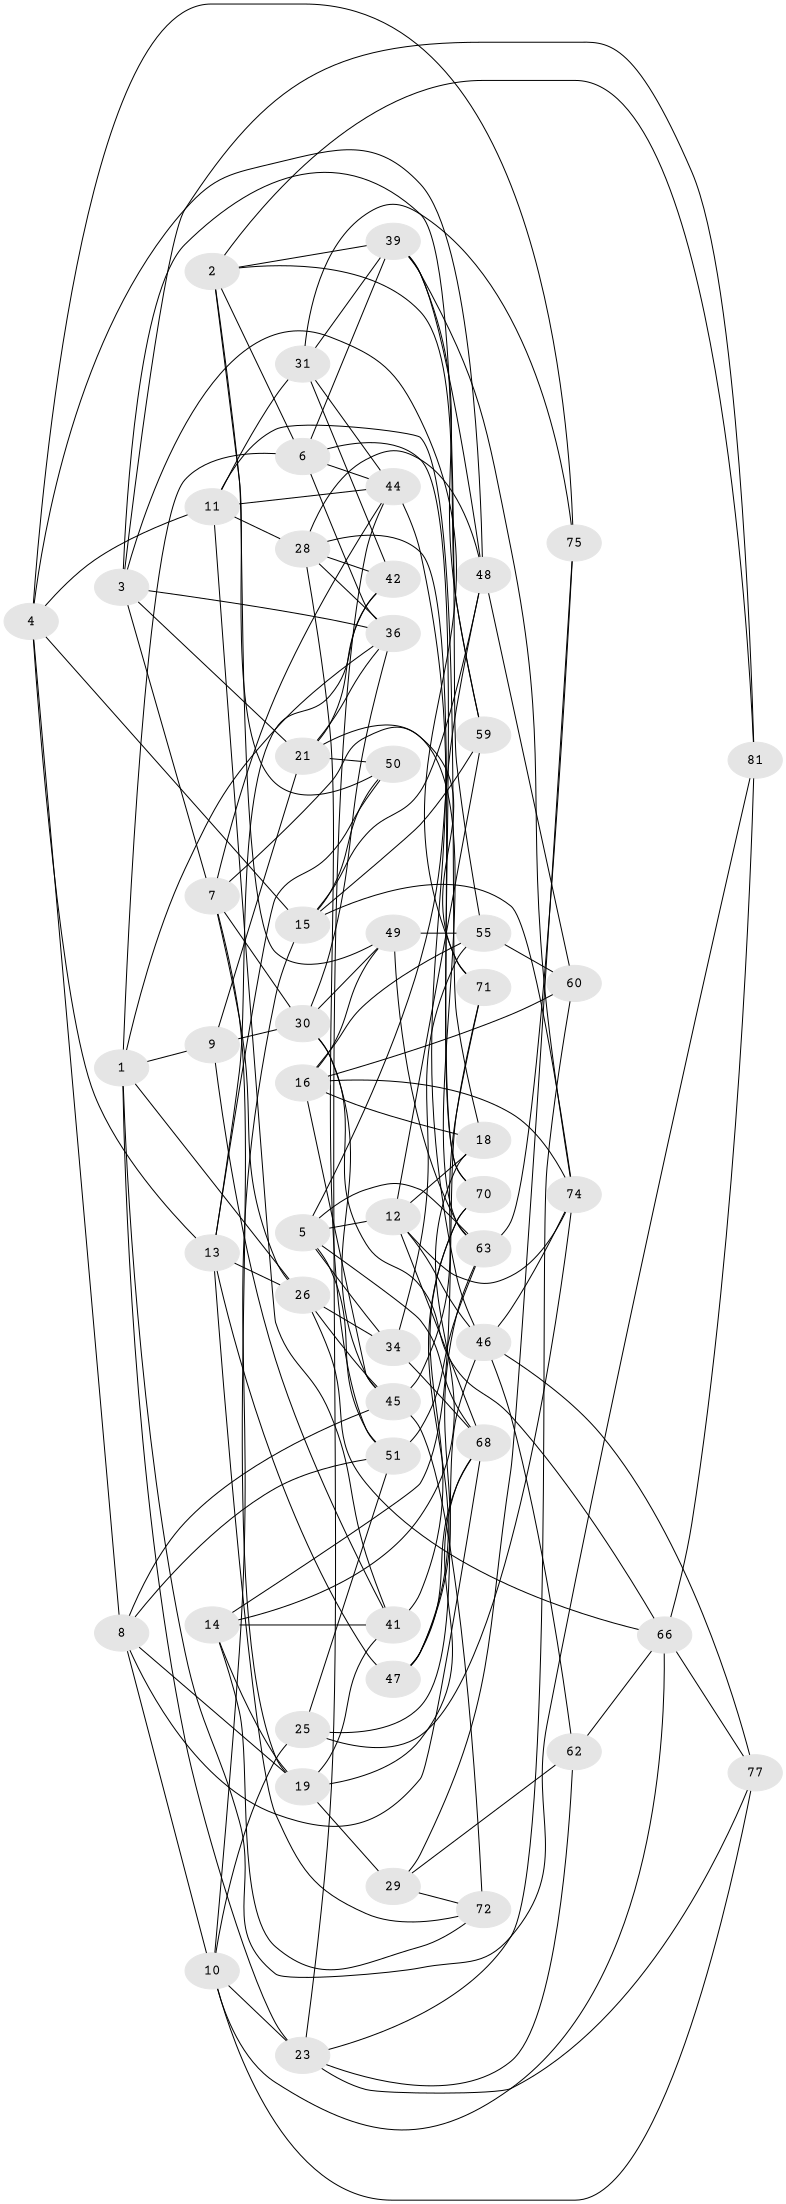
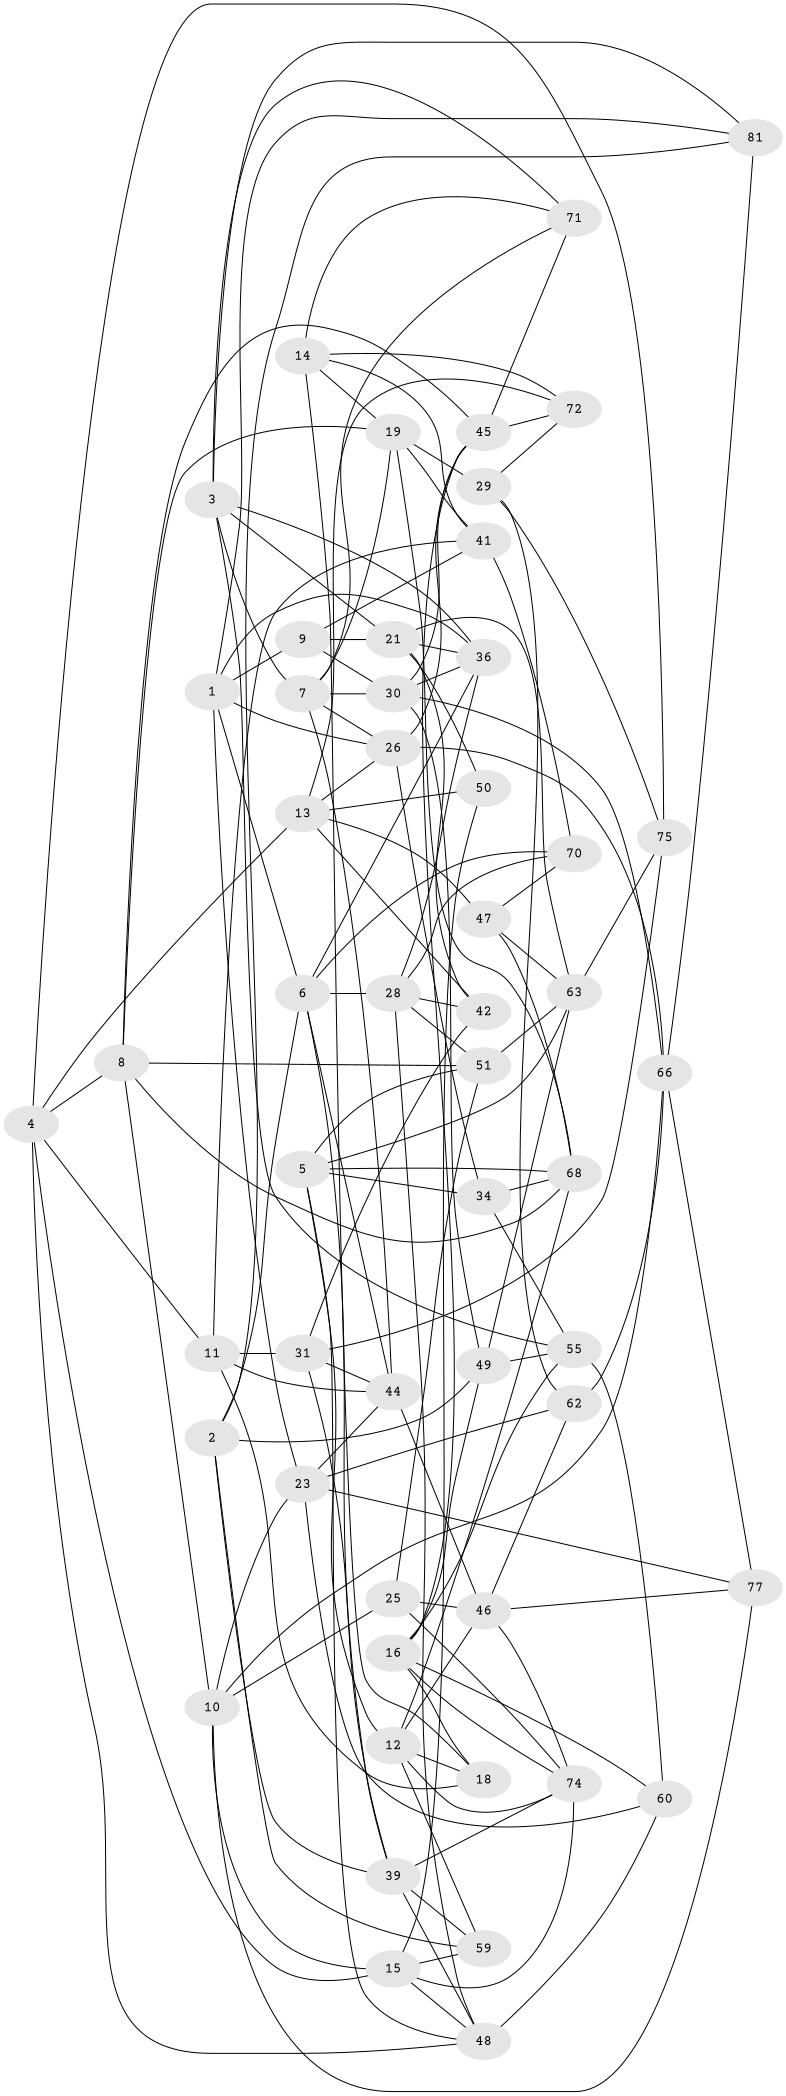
(257, 528) -> (348, 993)
(241, 590) -> none
